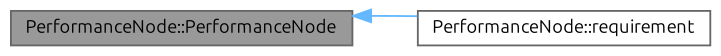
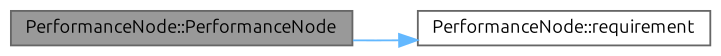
(394, 16) -> (376, 40)
